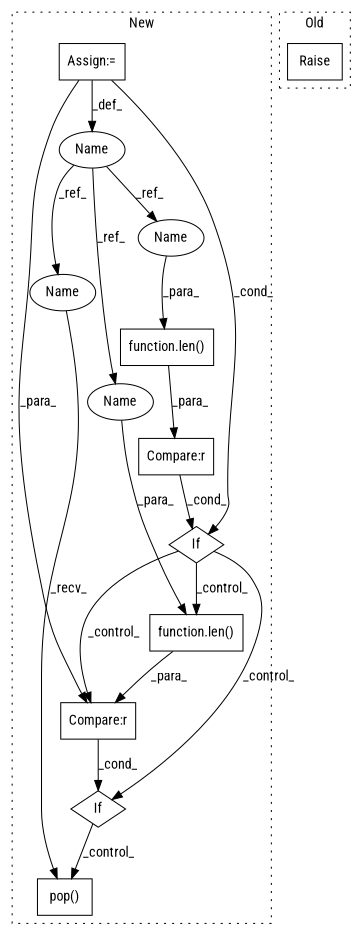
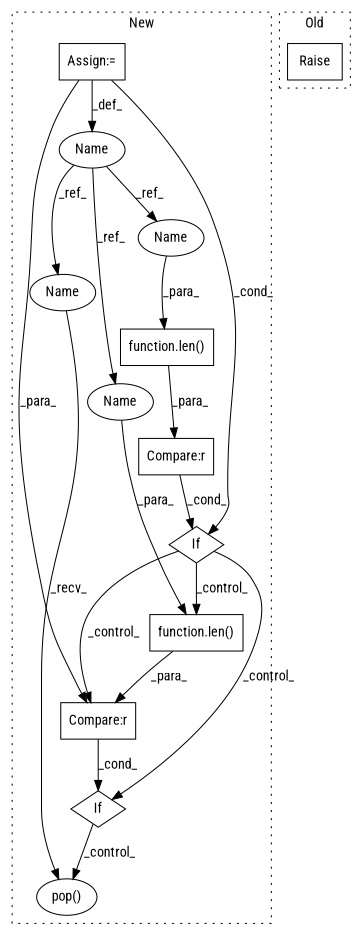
(65, 897) -> (67, 897)
